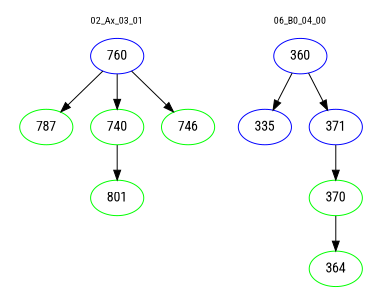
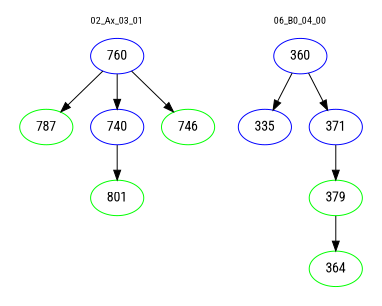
(117, 127) -> (117, 127)
(336, 198) -> (336, 198)
